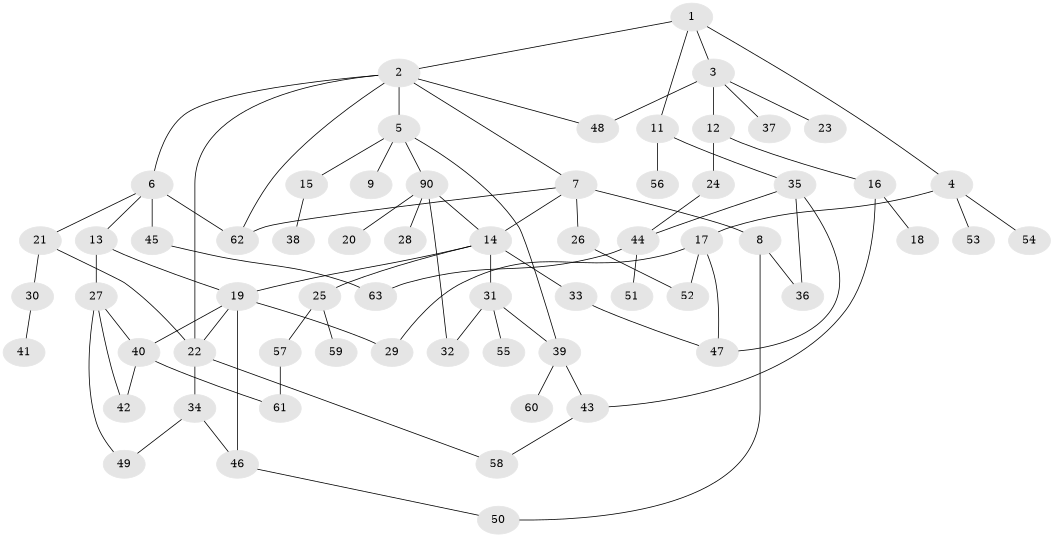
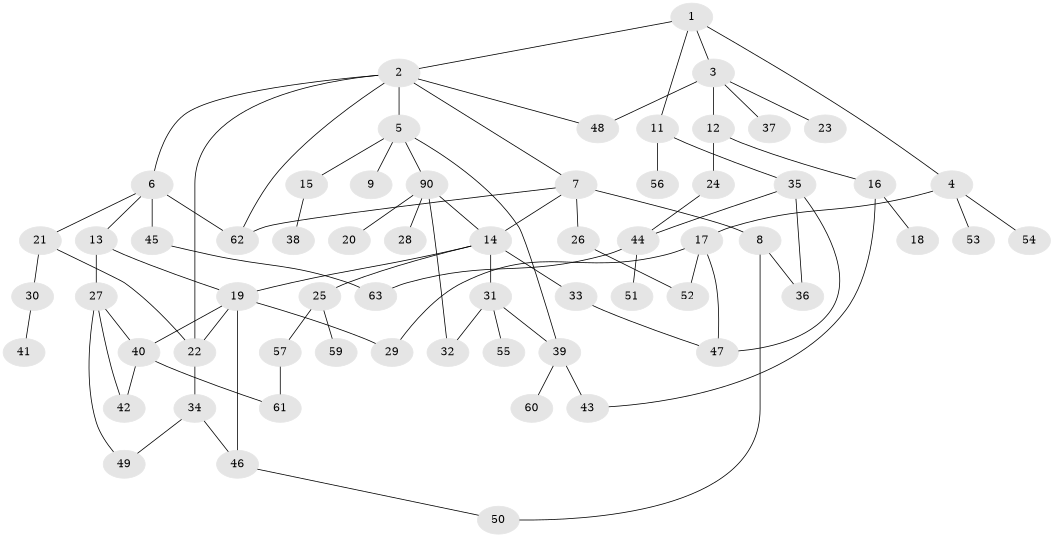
(497, 464) -> none
